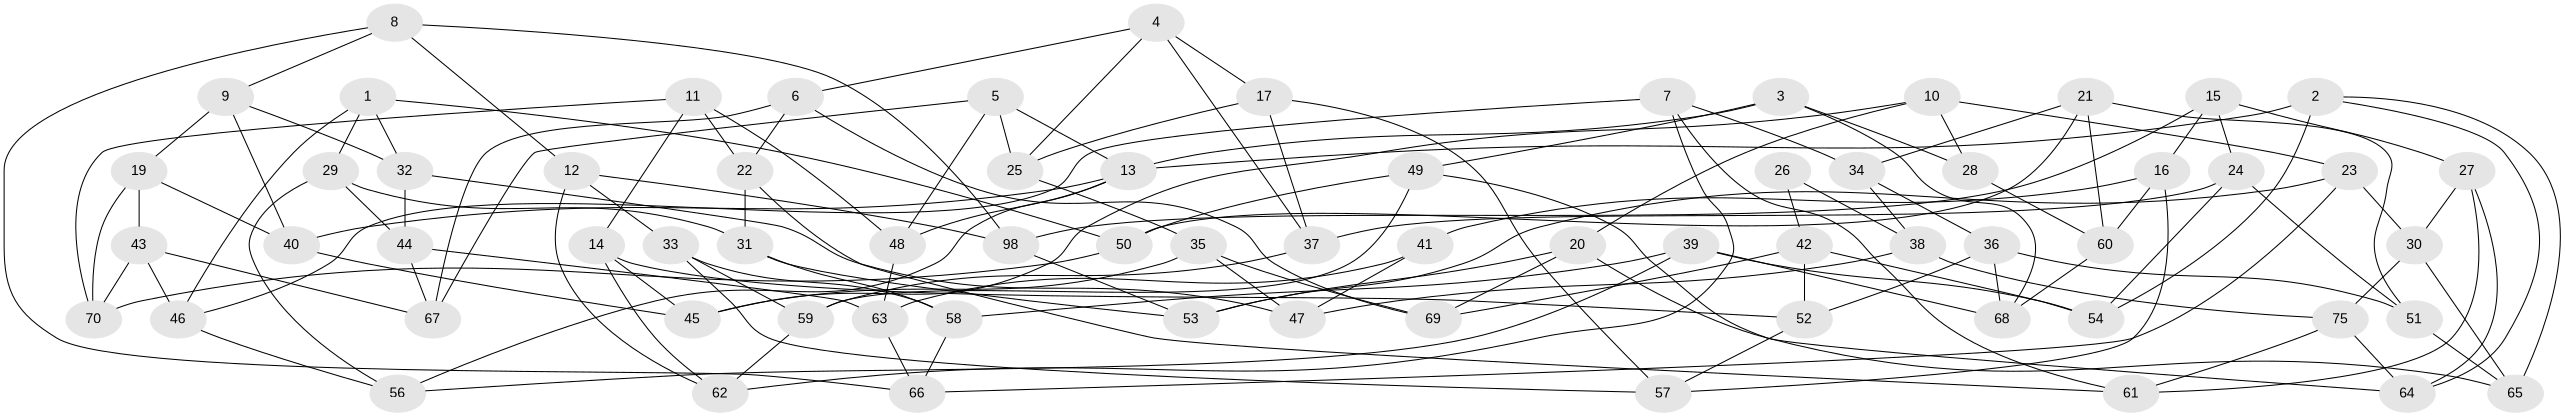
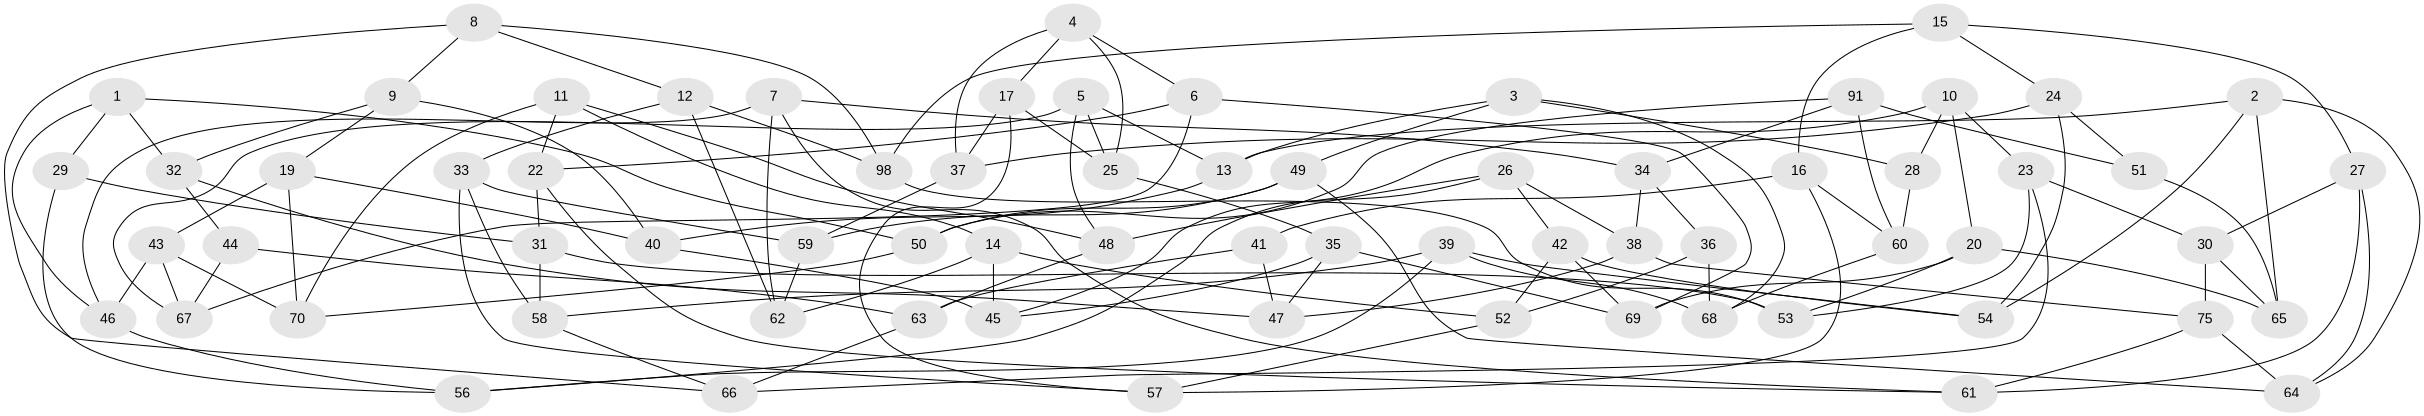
(2086, 97) -> (1856, 97)
(368, 208) -> none
(980, 215) -> (1305, 205)
(2206, 276) -> none
(697, 293) -> (1004, 343)
